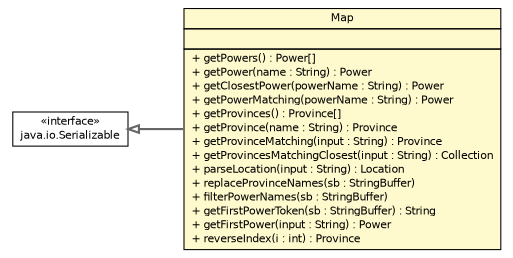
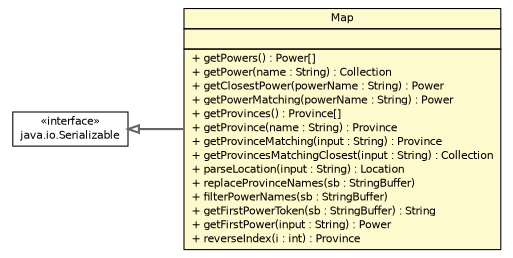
(282, 73) -> (292, 73)
